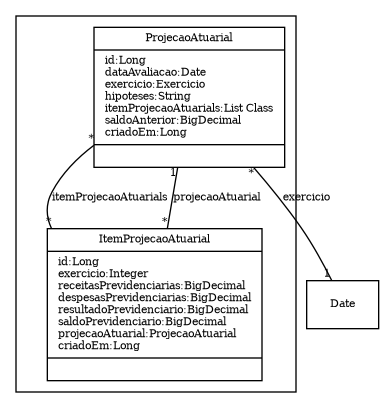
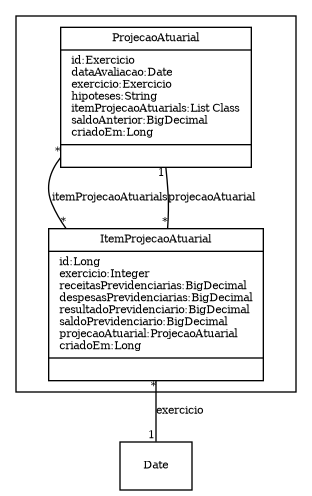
(125, 61) -> (103, 61)
(304, 233) -> (156, 411)
